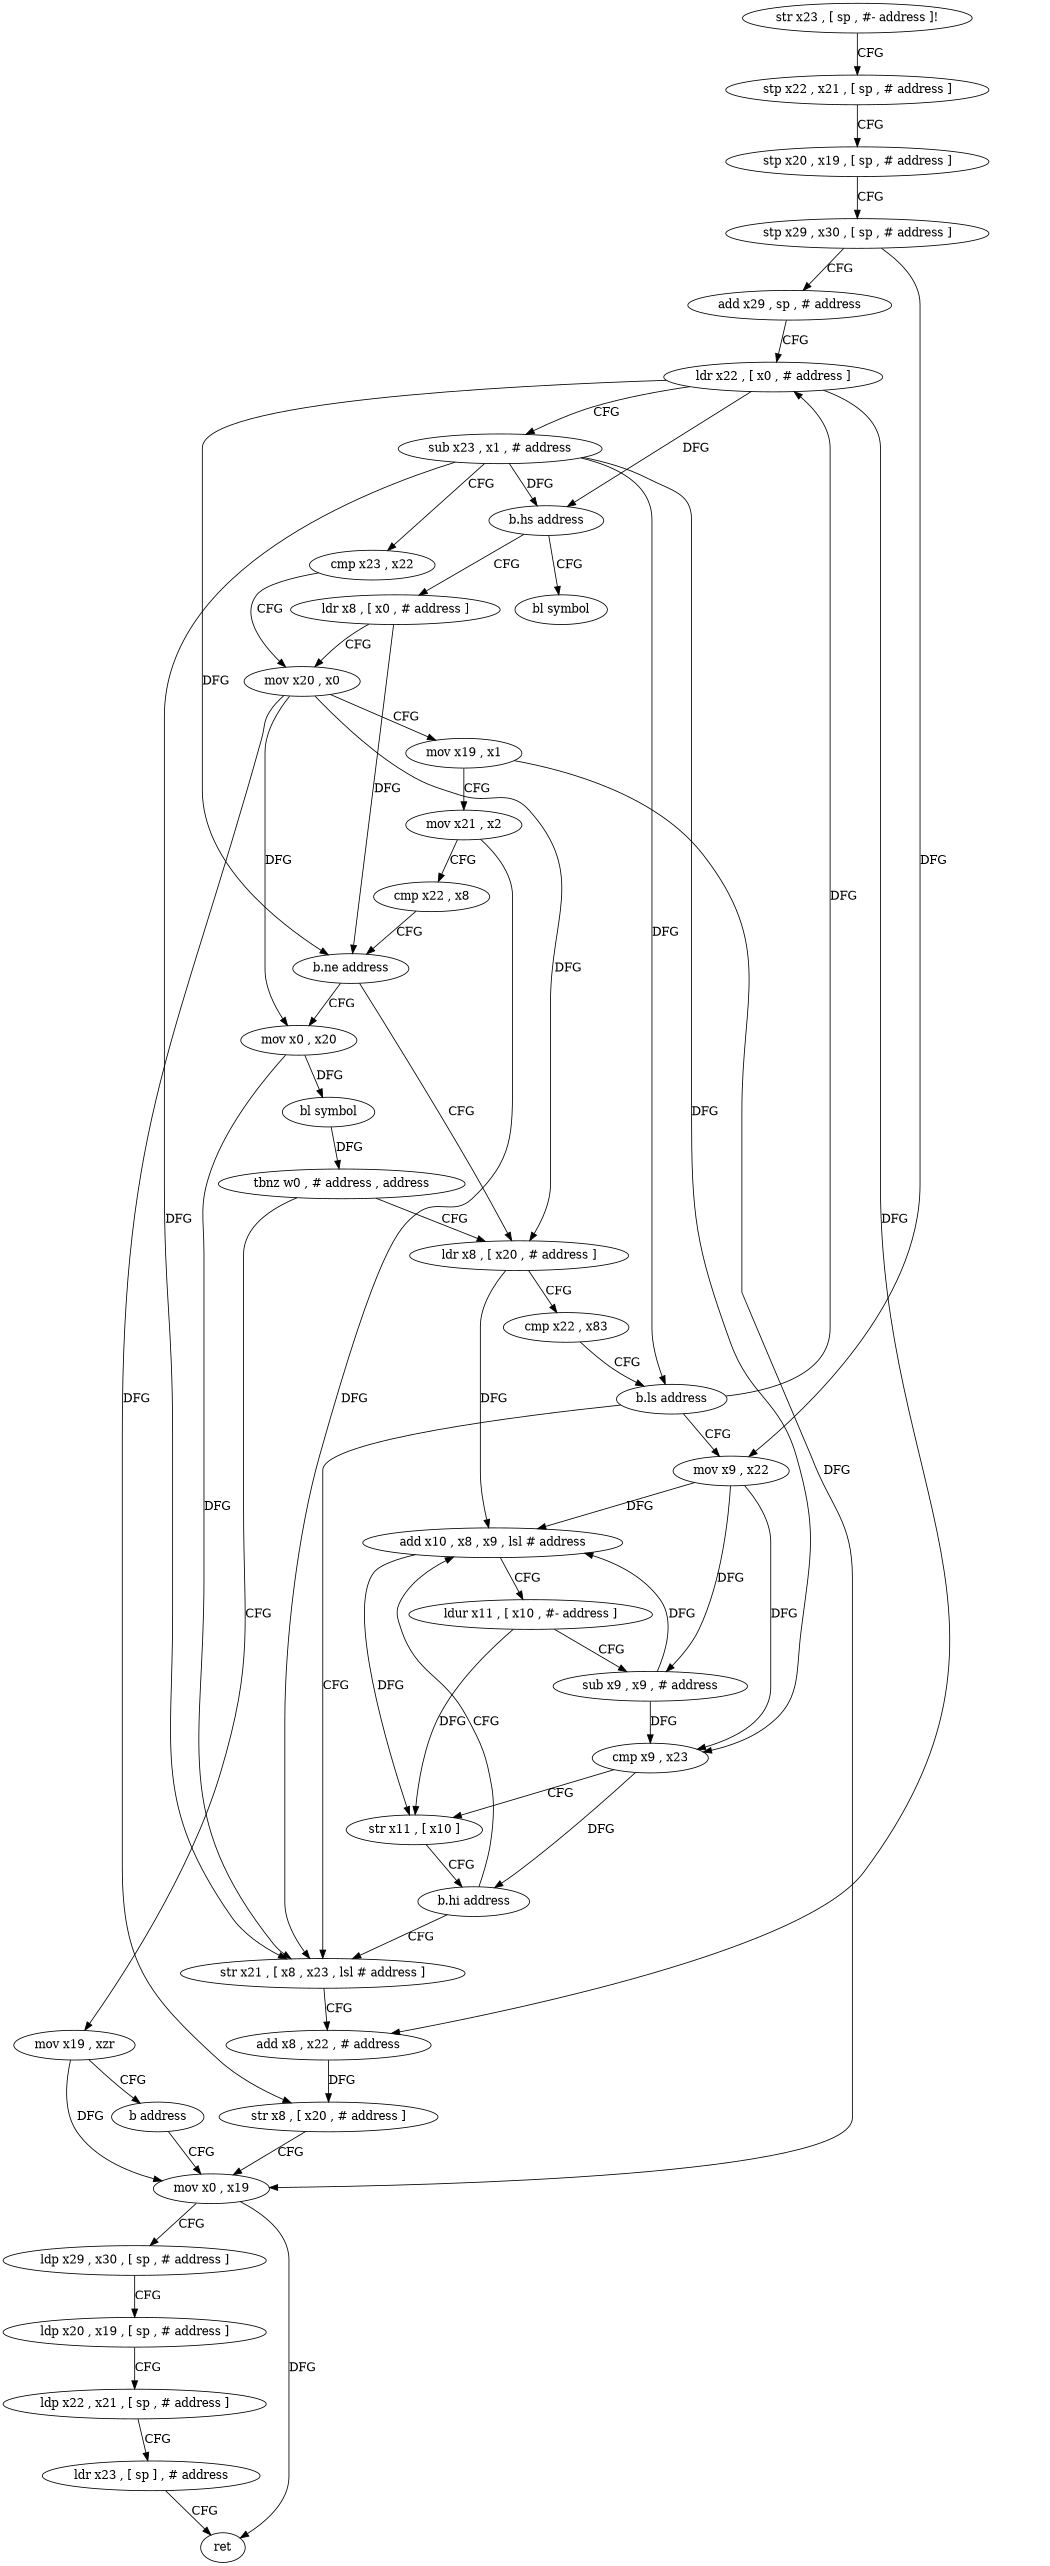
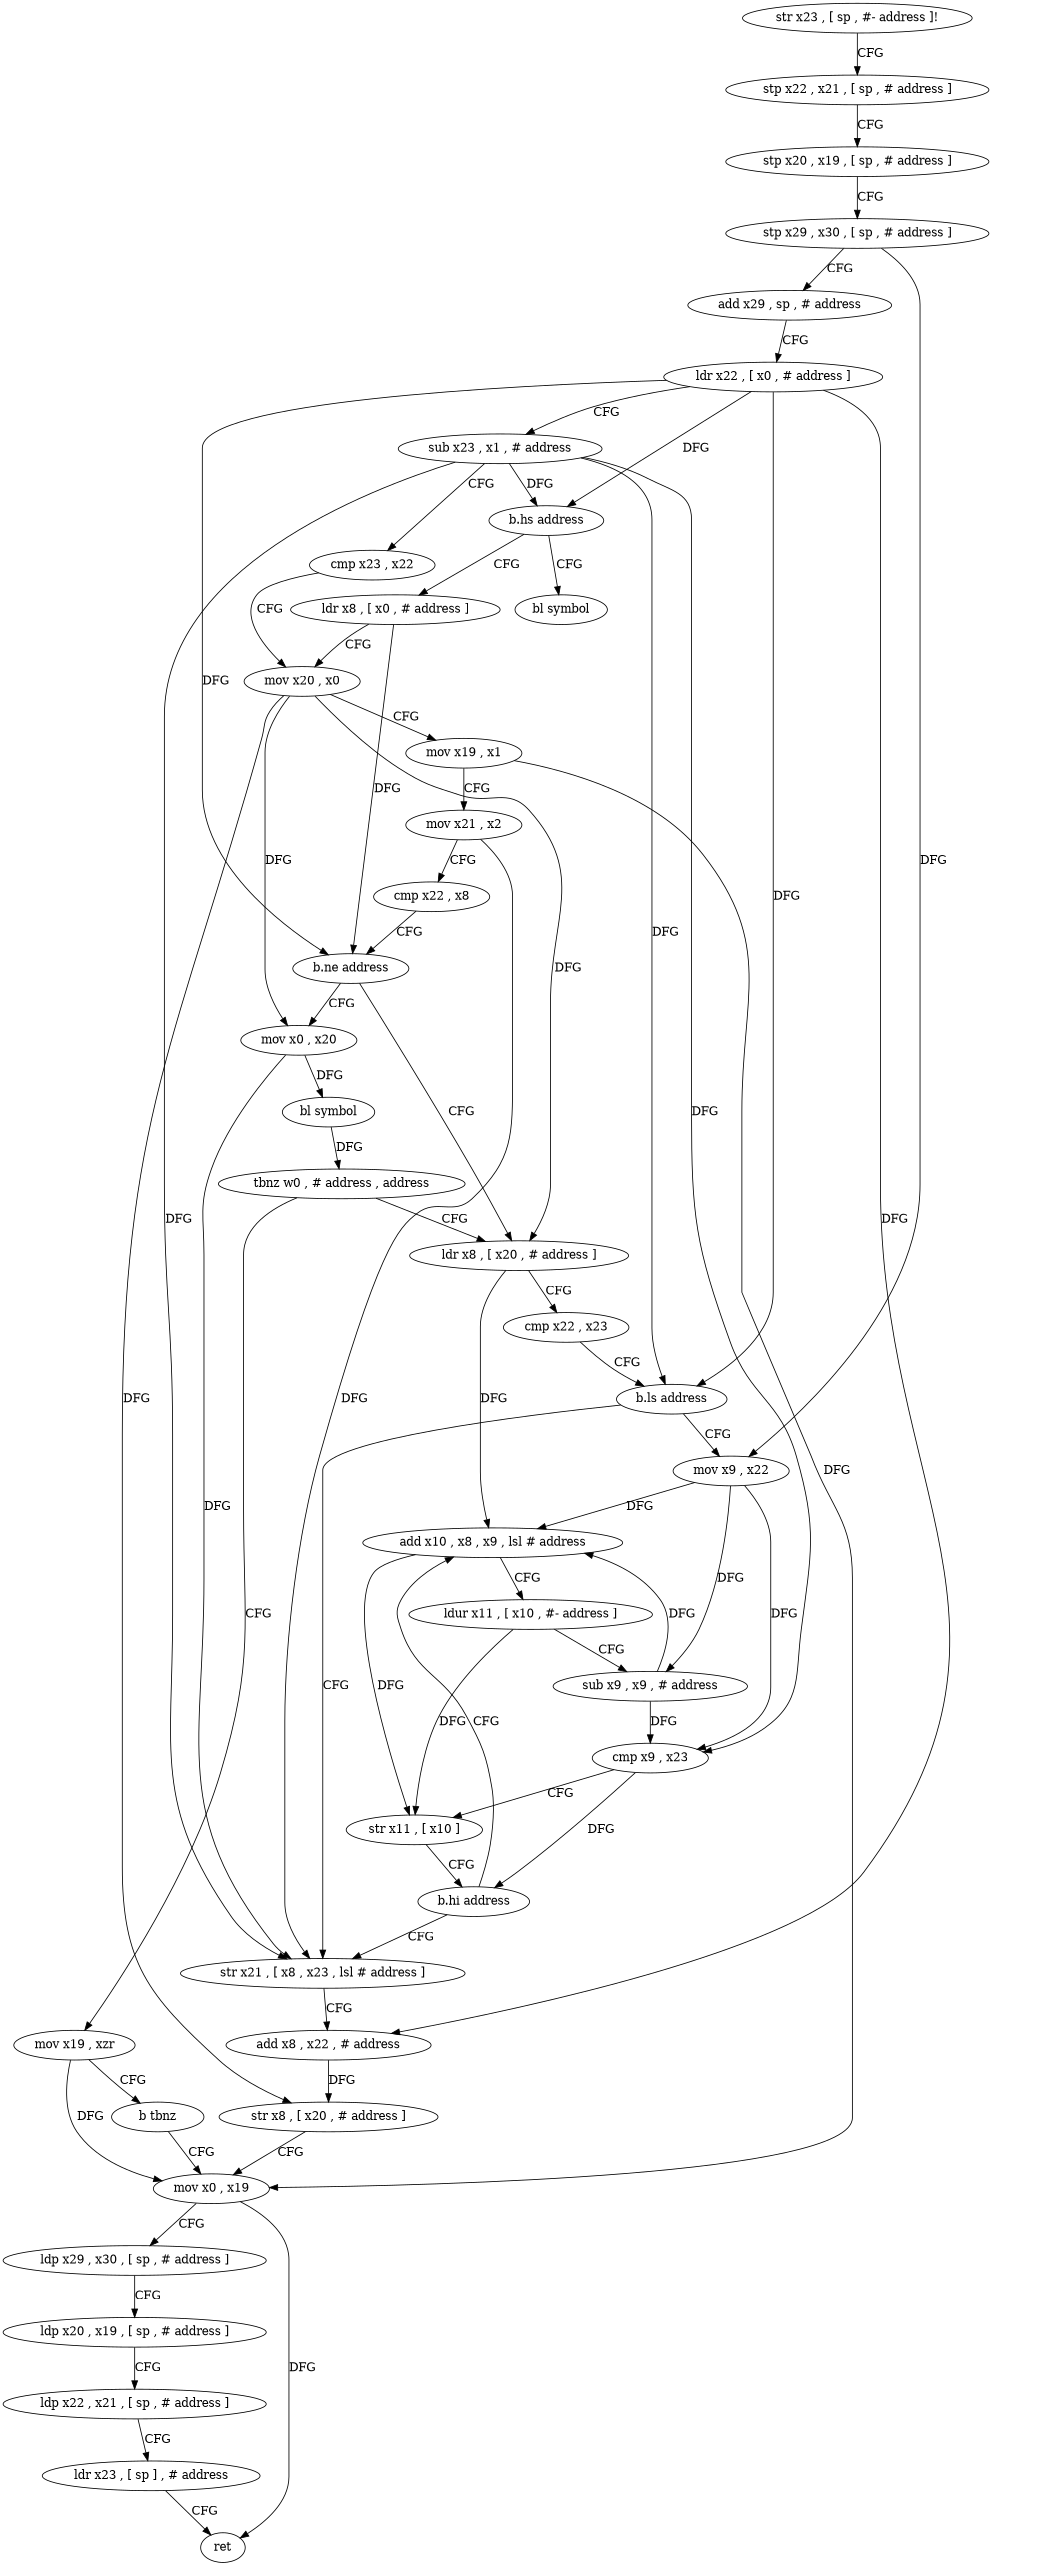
(830, 926) -> (773, 901)
(566, 1327) -> (566, 1327)
(158, 2117) -> (158, 2117)
